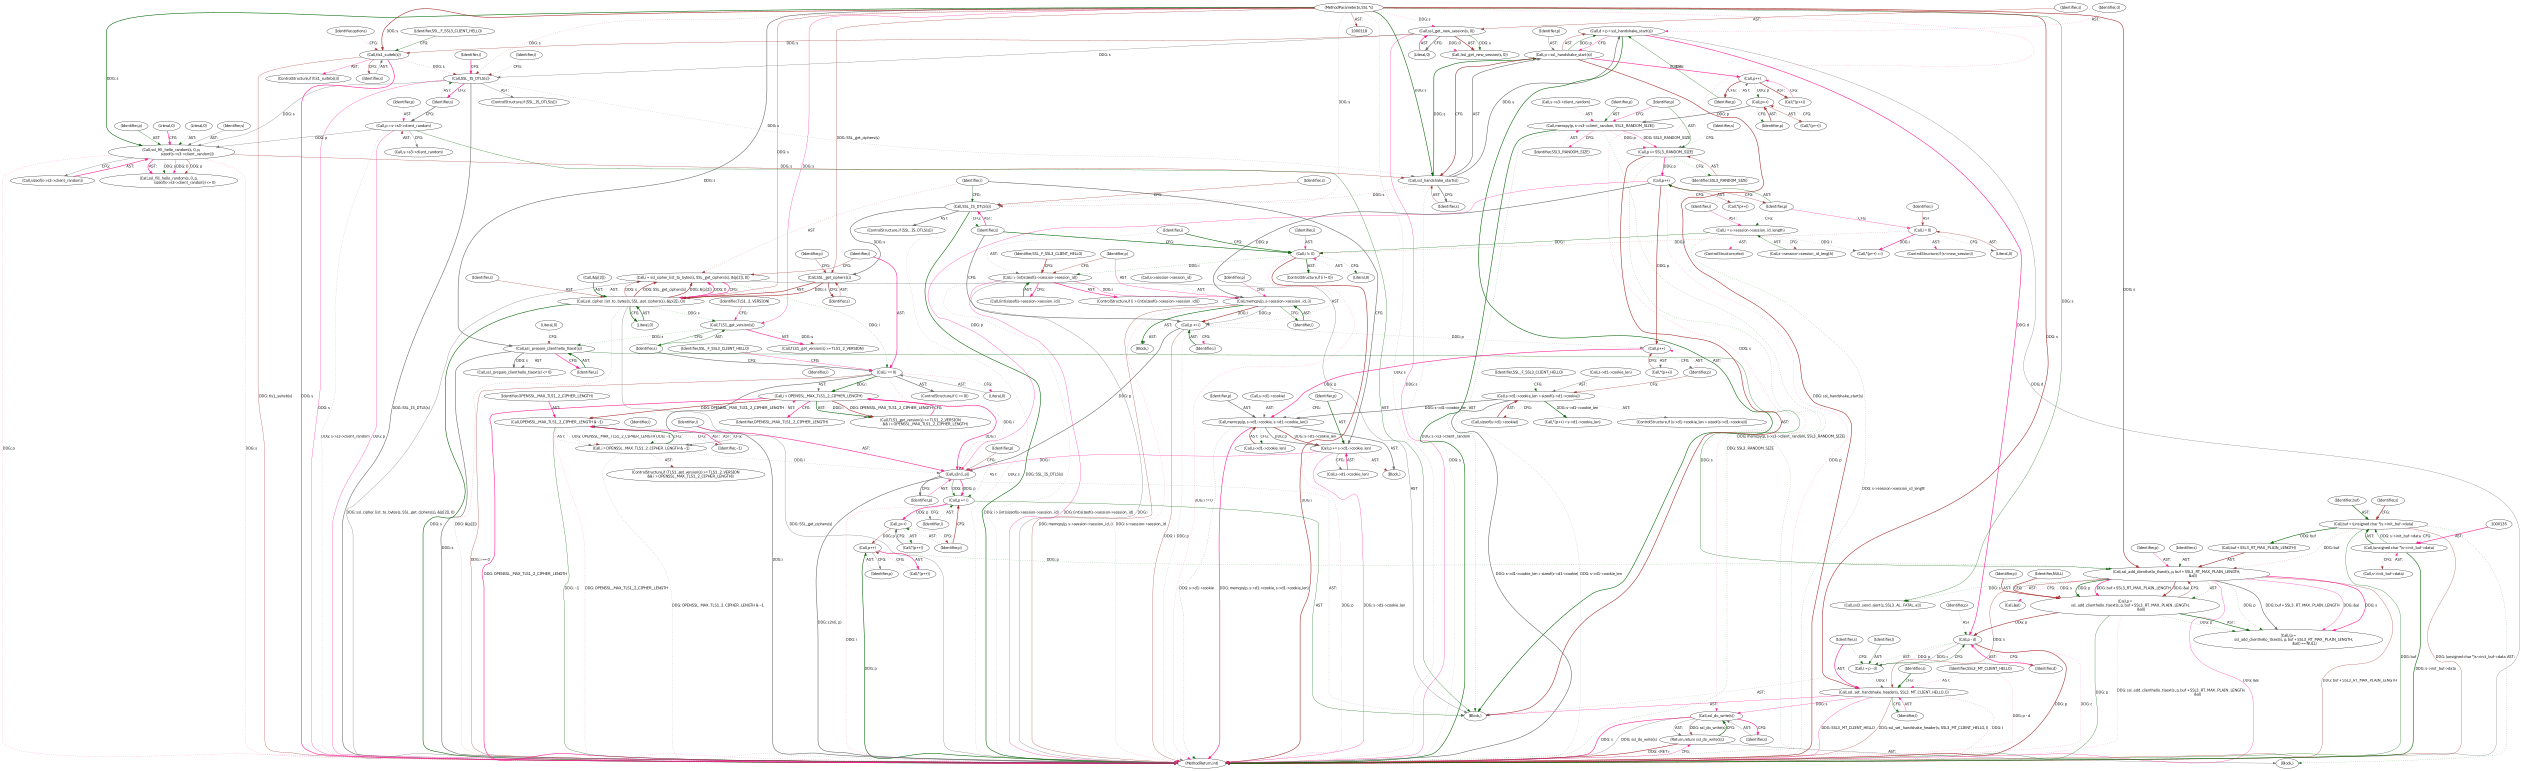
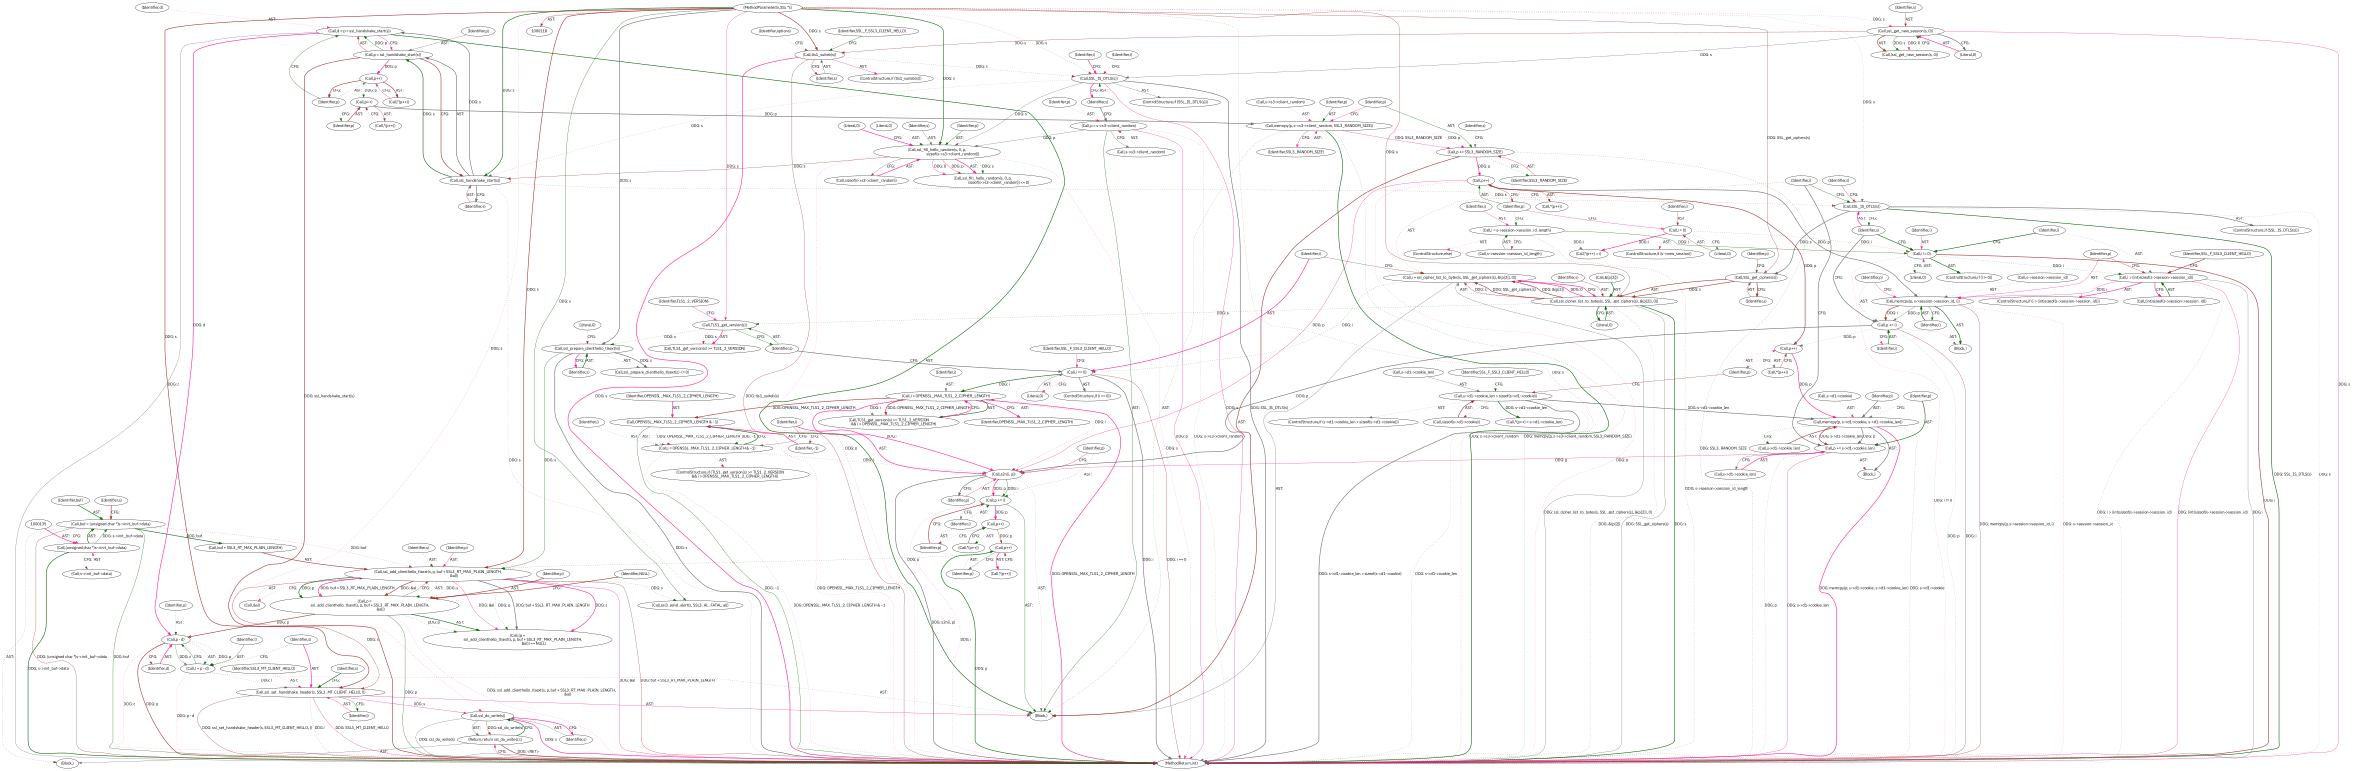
none -> (1922, 44)
(1266, 408) -> (1845, 408)
(1045, 460) -> (1561, 460)
(1659, 761) -> (625, 761)
